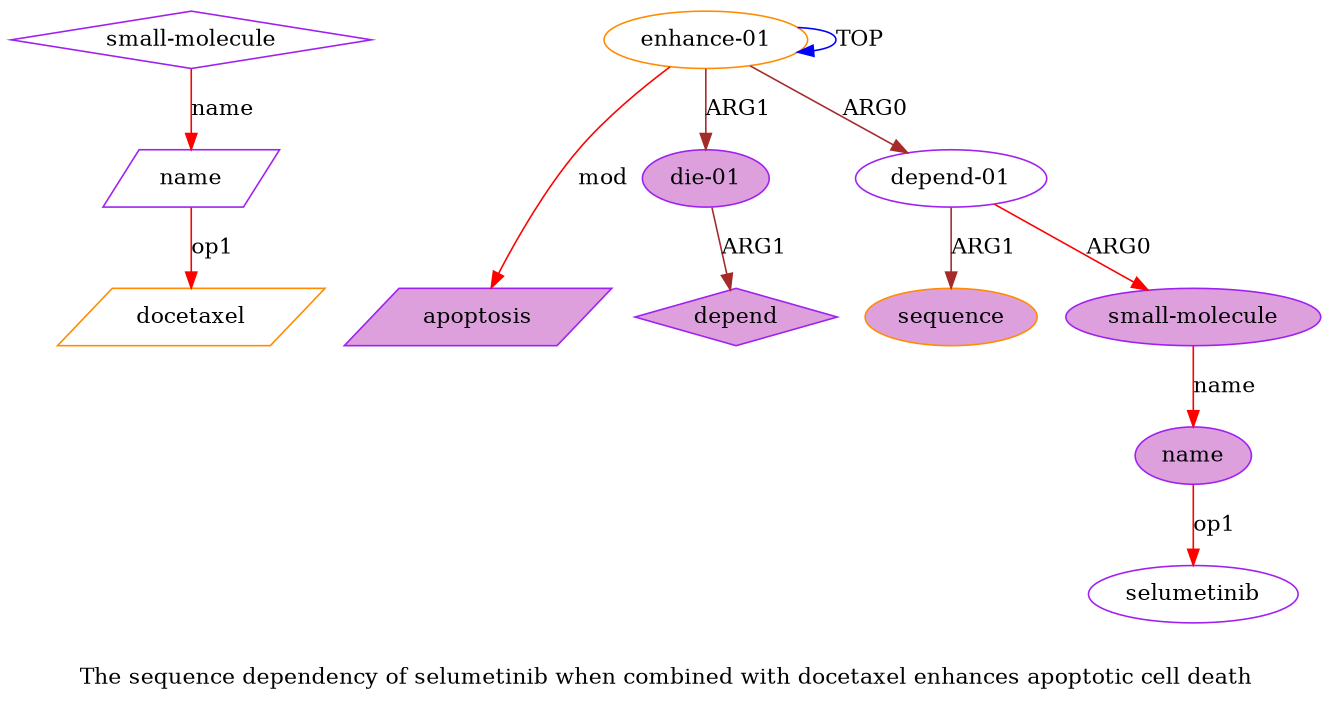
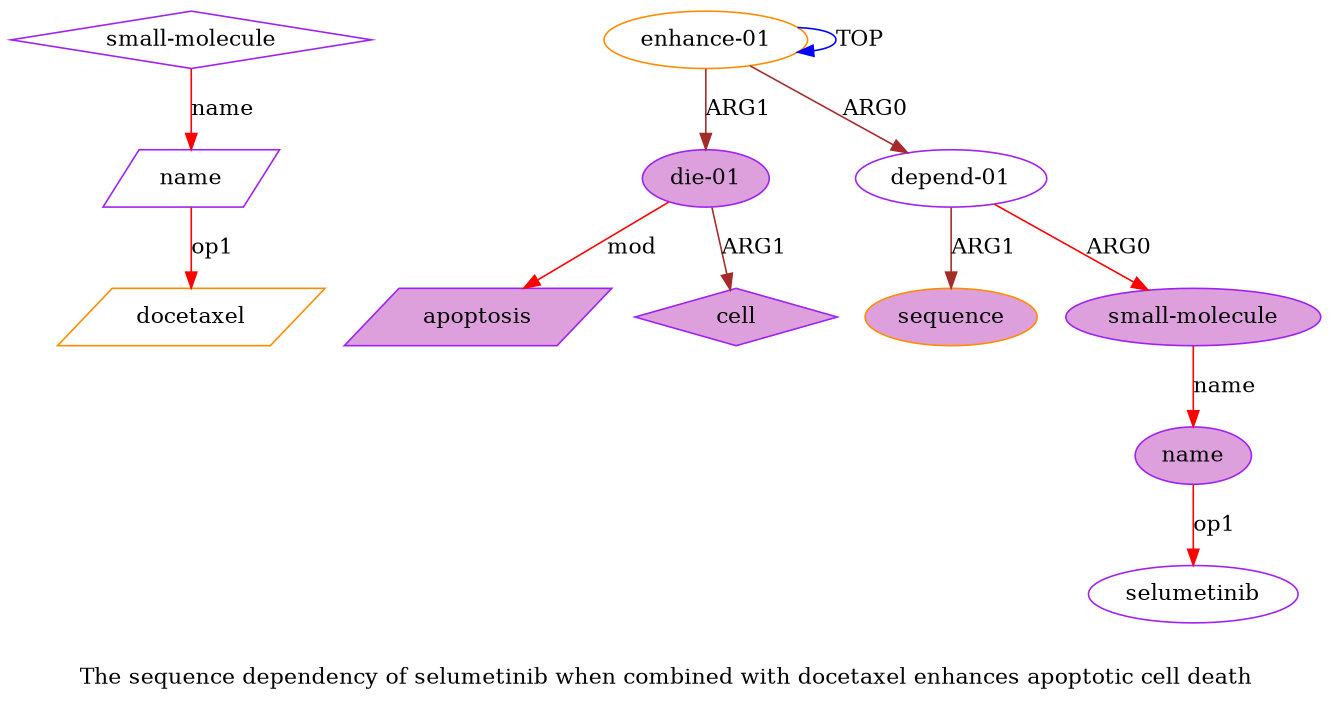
(571, 159) -> (603, 241)
(736, 317) -> (736, 317)
